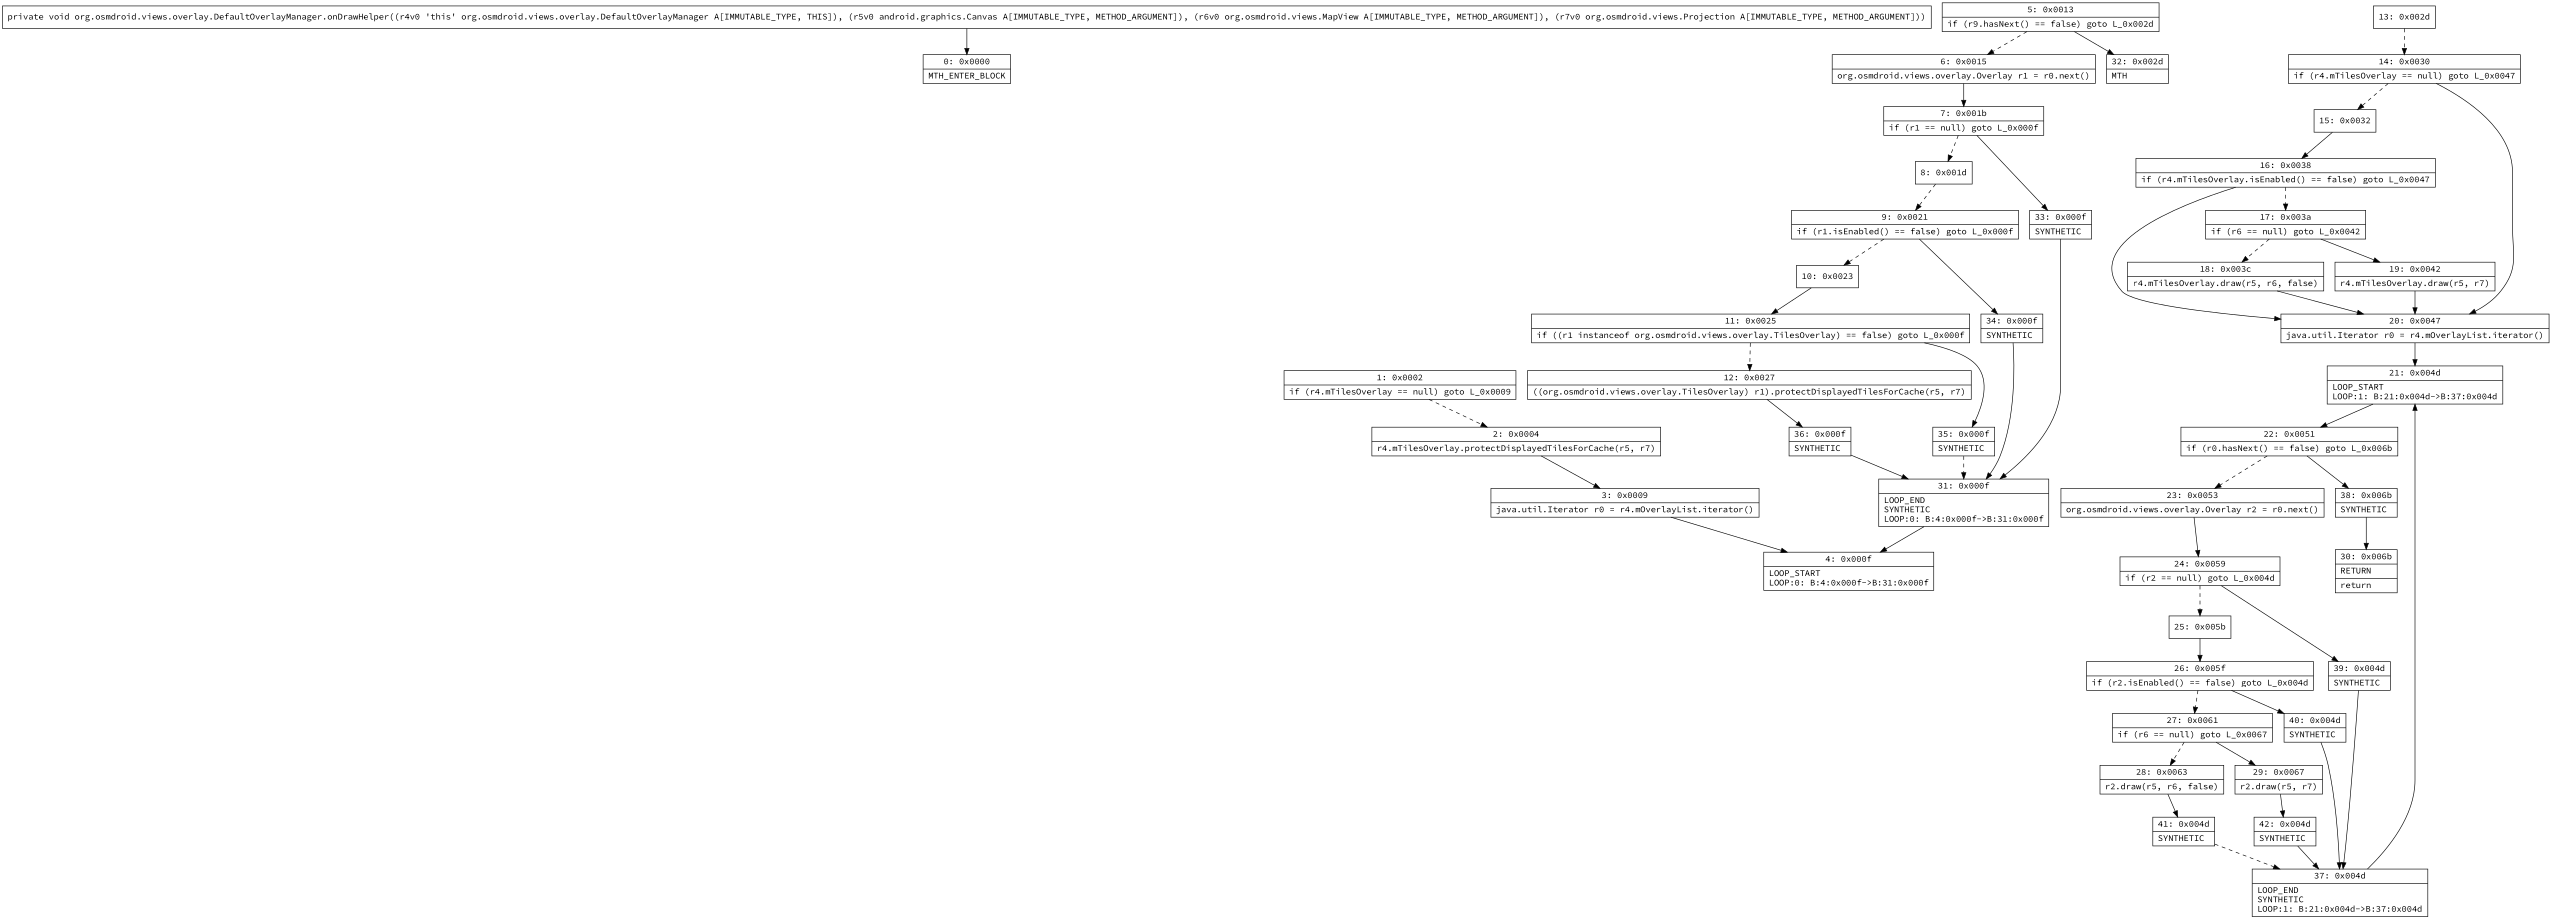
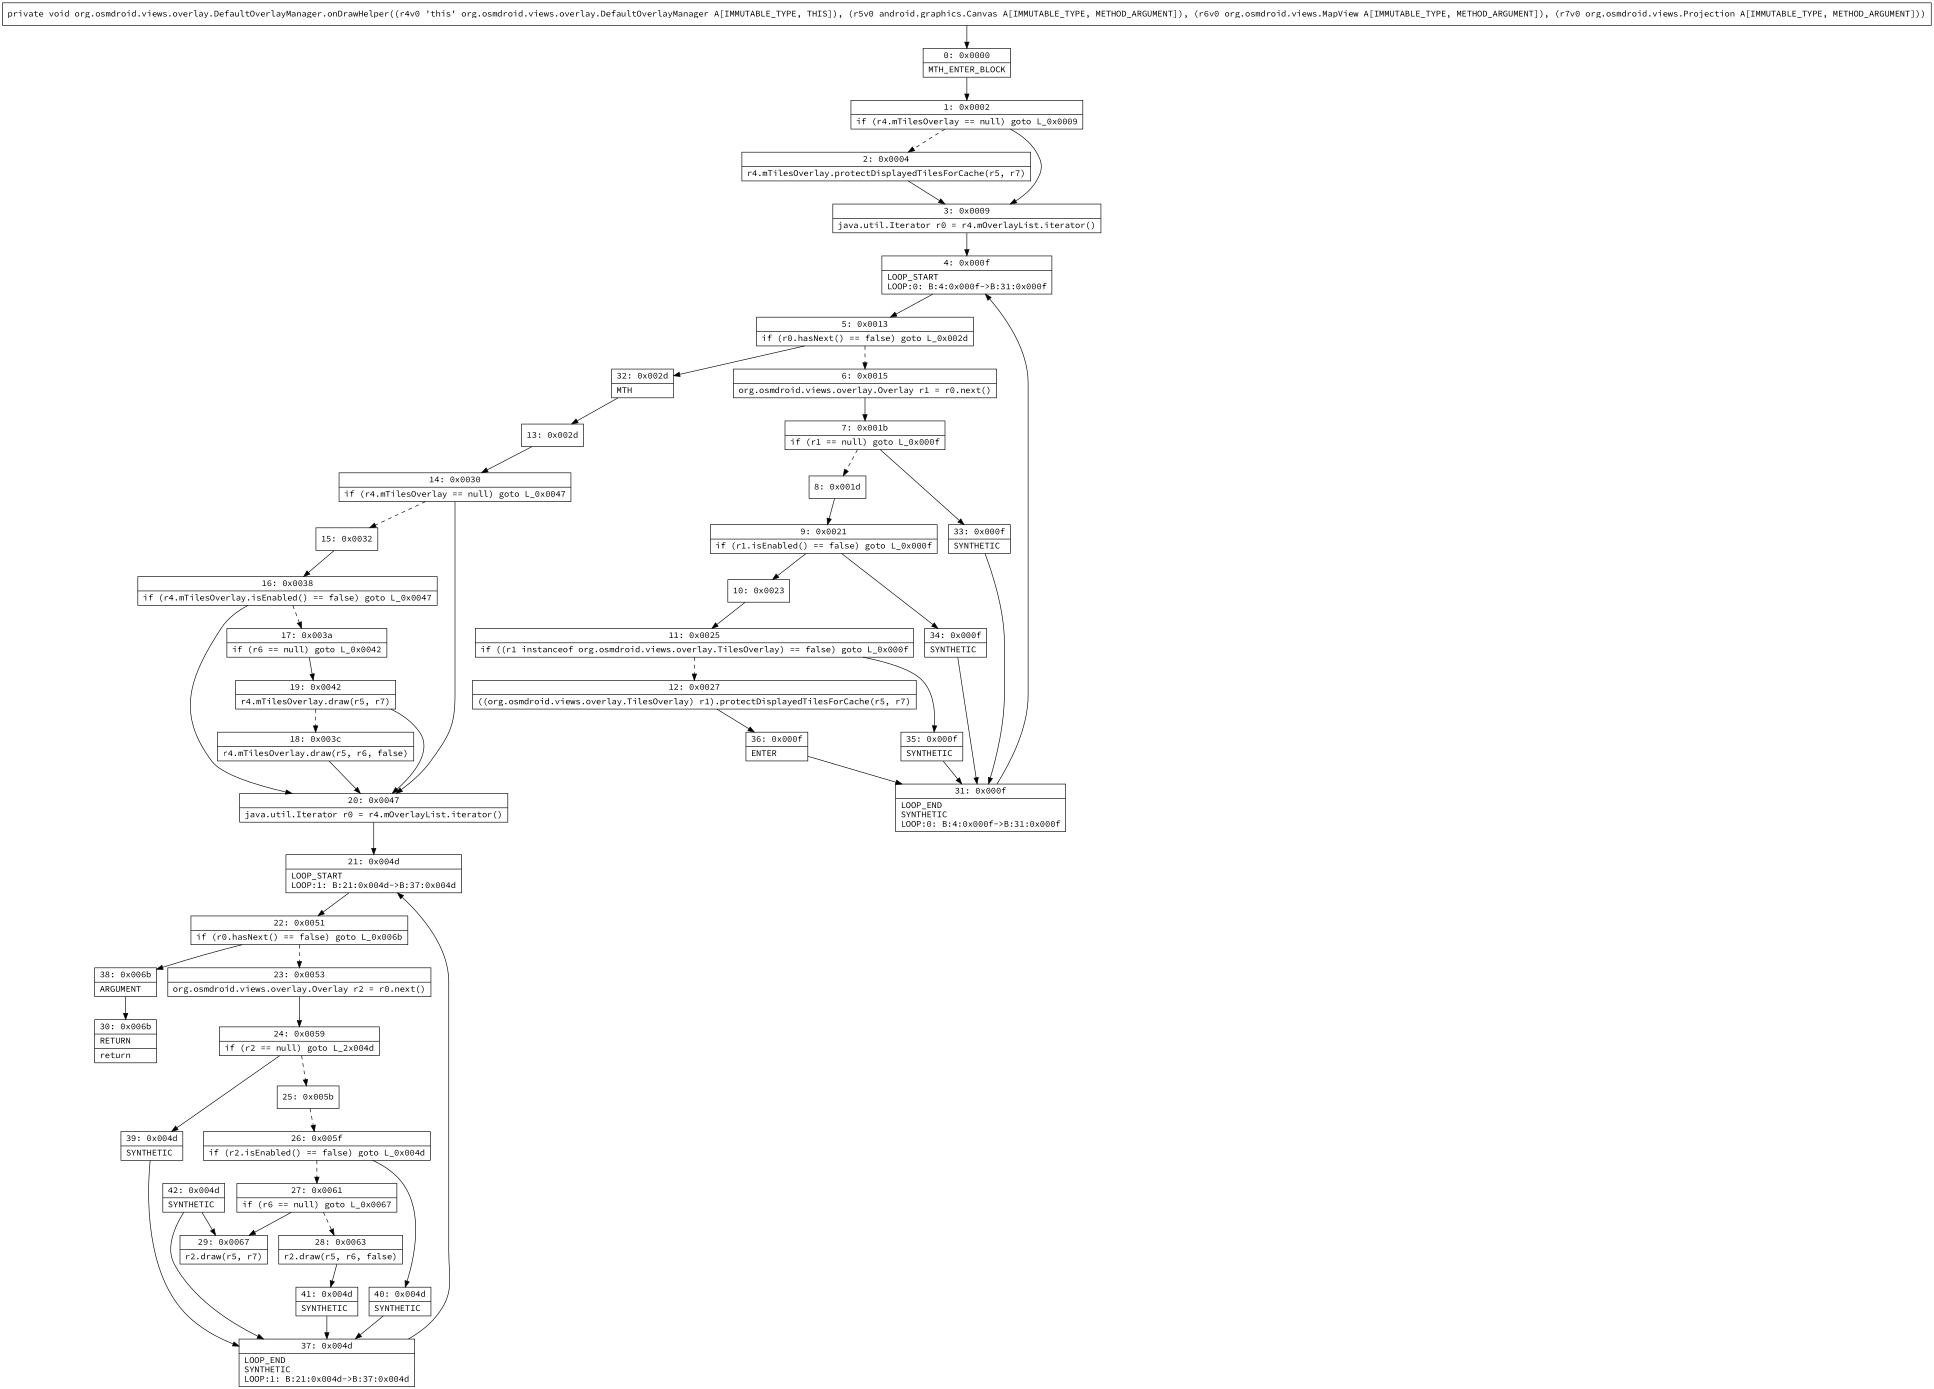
(2051, 24) -> (865, 338)
(2404, 38) -> (510, 458)
none -> (967, 86)
none -> (1041, 163)
(1927, 195) -> (832, 509)
(2258, 249) -> (316, 717)
(1867, 250) -> (792, 565)
none -> (914, 304)
none -> (598, 409)
(1818, 448) -> (764, 753)
(1964, 464) -> (950, 770)
(2364, 510) -> (121, 989)
(2200, 578) -> (299, 1048)
(2200, 647) -> (312, 1117)
(2281, 802) -> (207, 1221)
(2244, 855) -> (327, 1324)
